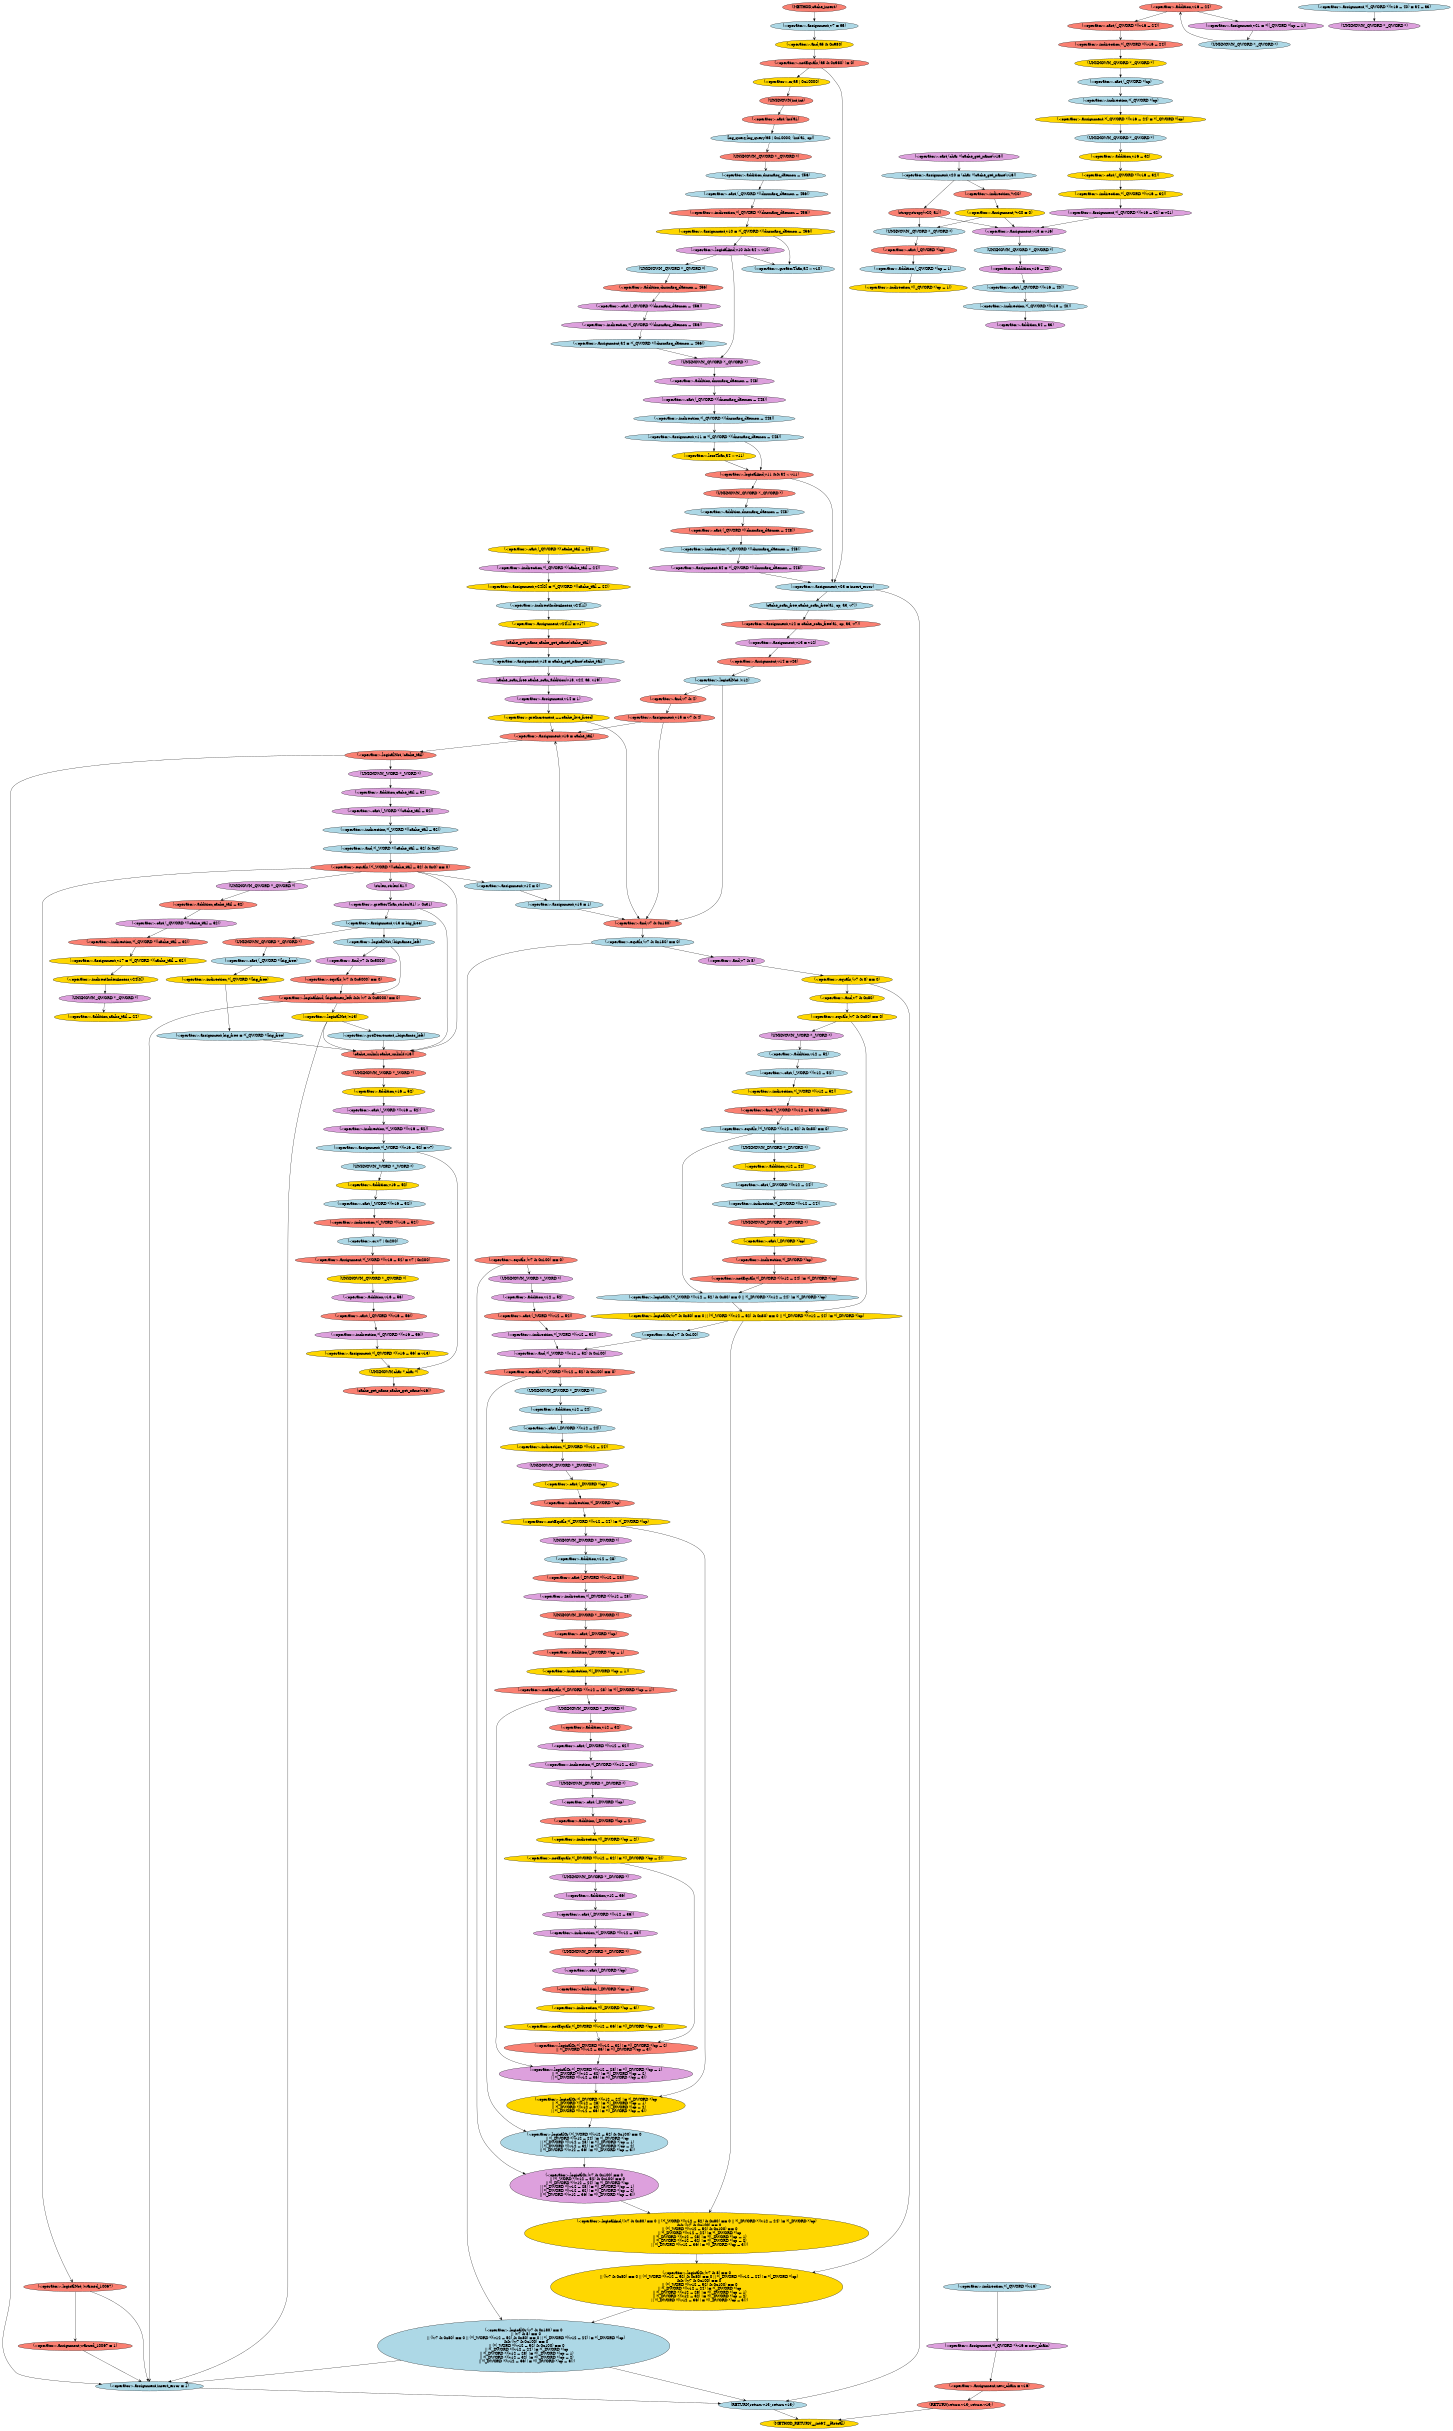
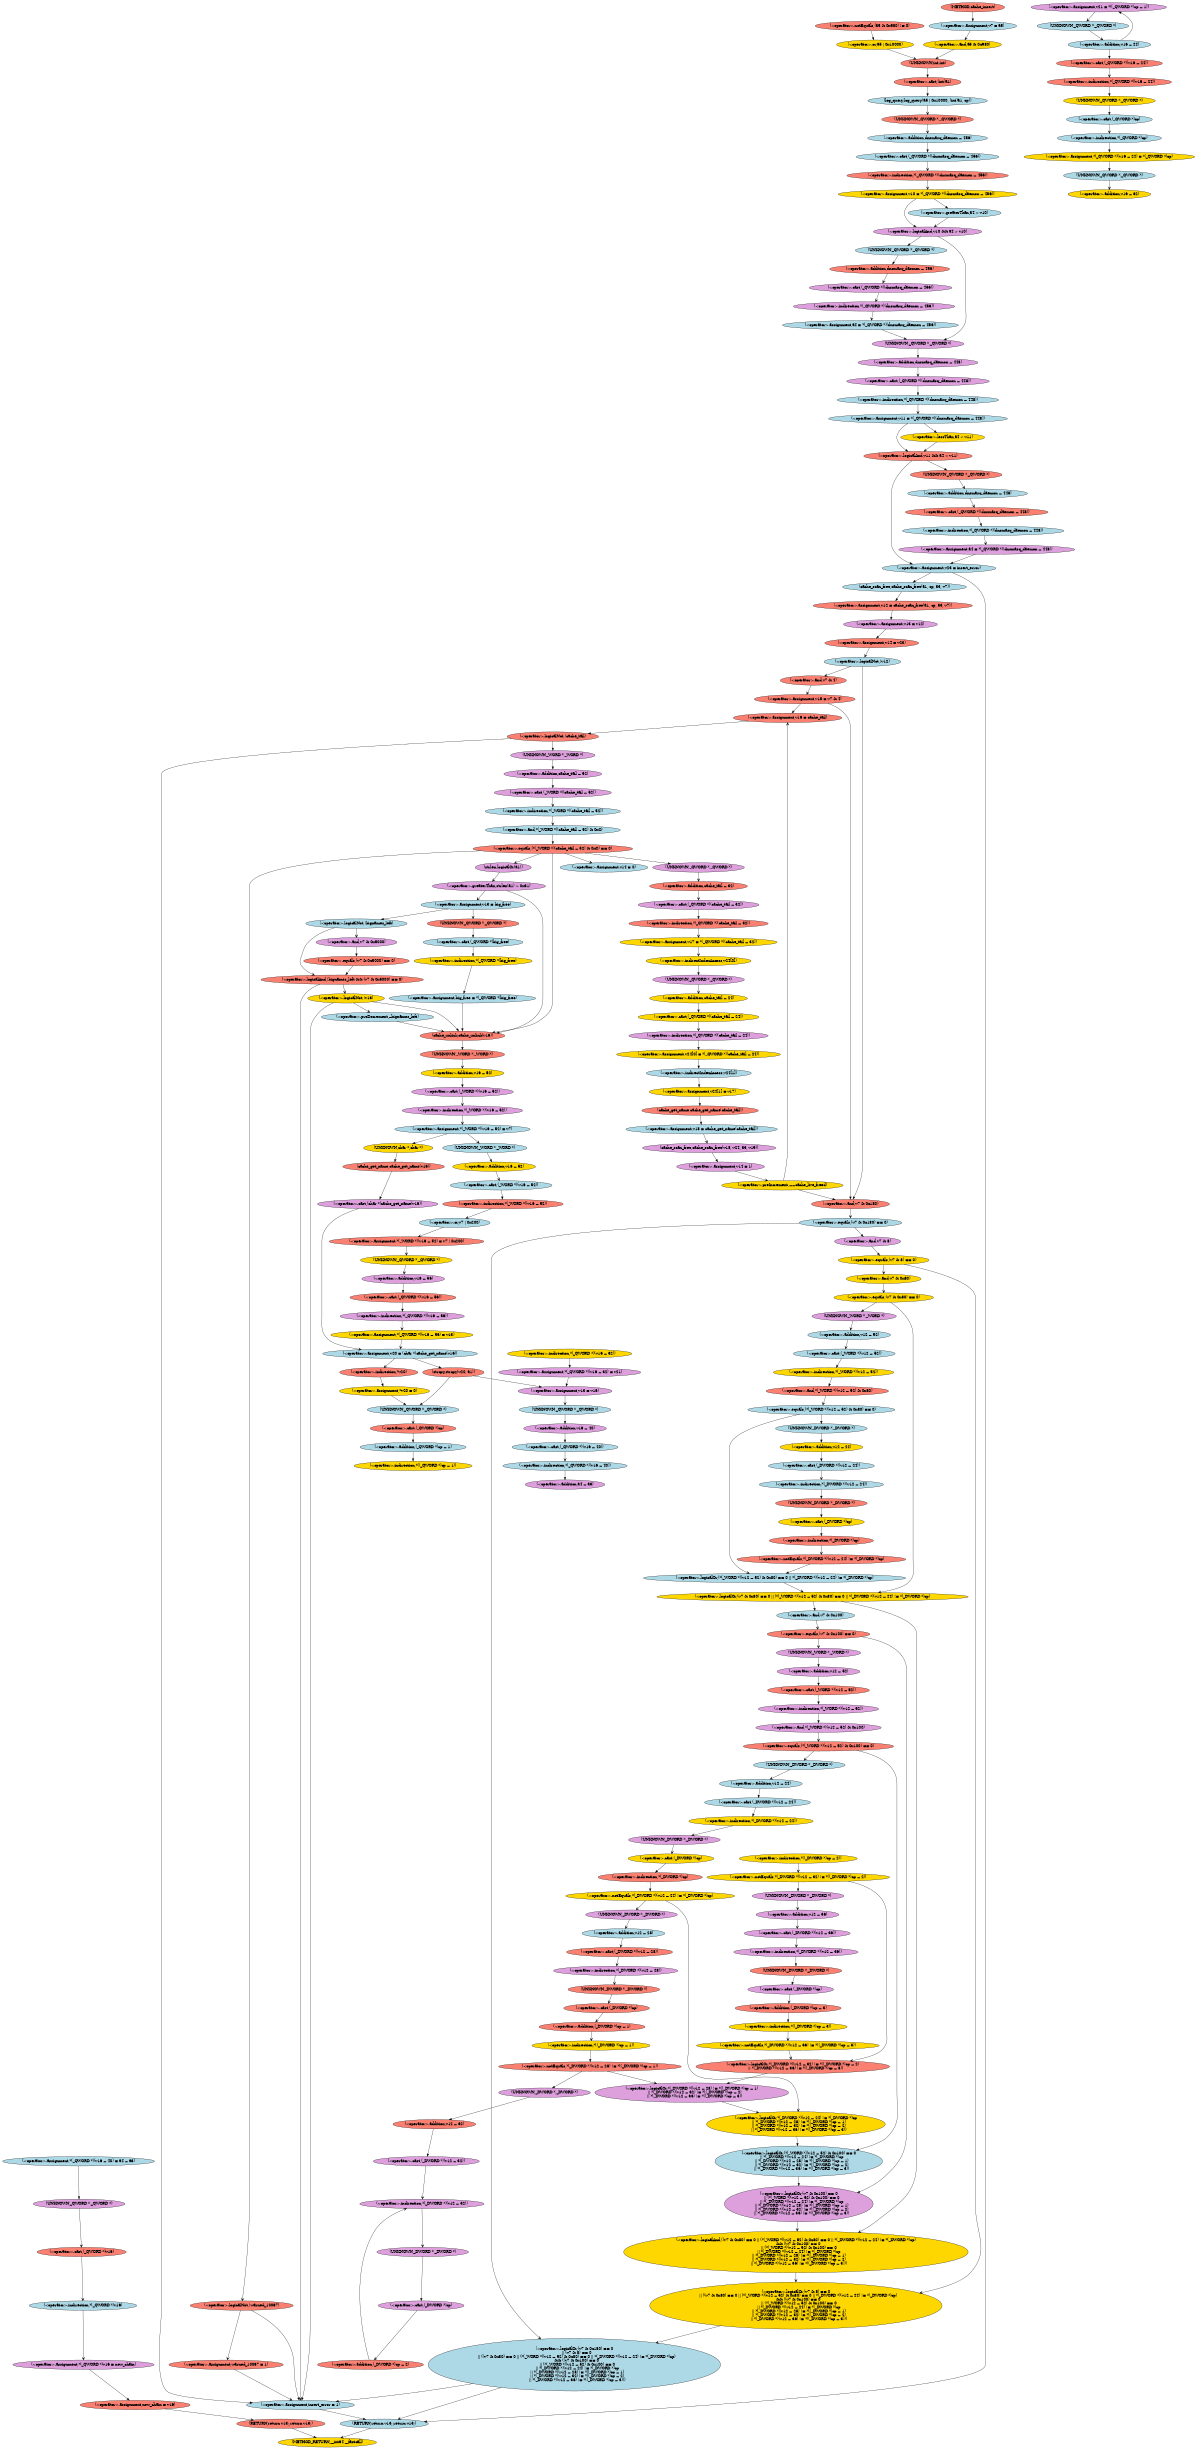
(1181, 7) -> (1109, 45)
(814, 53) -> (946, 53)
(1121, 176) -> none
(1009, 221) -> none
(758, 259) -> (942, 222)
(842, 321) -> none
(549, 680) -> (709, 1148)
(390, 886) -> (503, 867)
(559, 905) -> none
none -> (699, 1006)
none -> (386, 1184)
(618, 1344) -> (817, 1624)
(385, 1362) -> (401, 1343)
(594, 1829) -> (361, 2276)
none -> (82, 2252)
